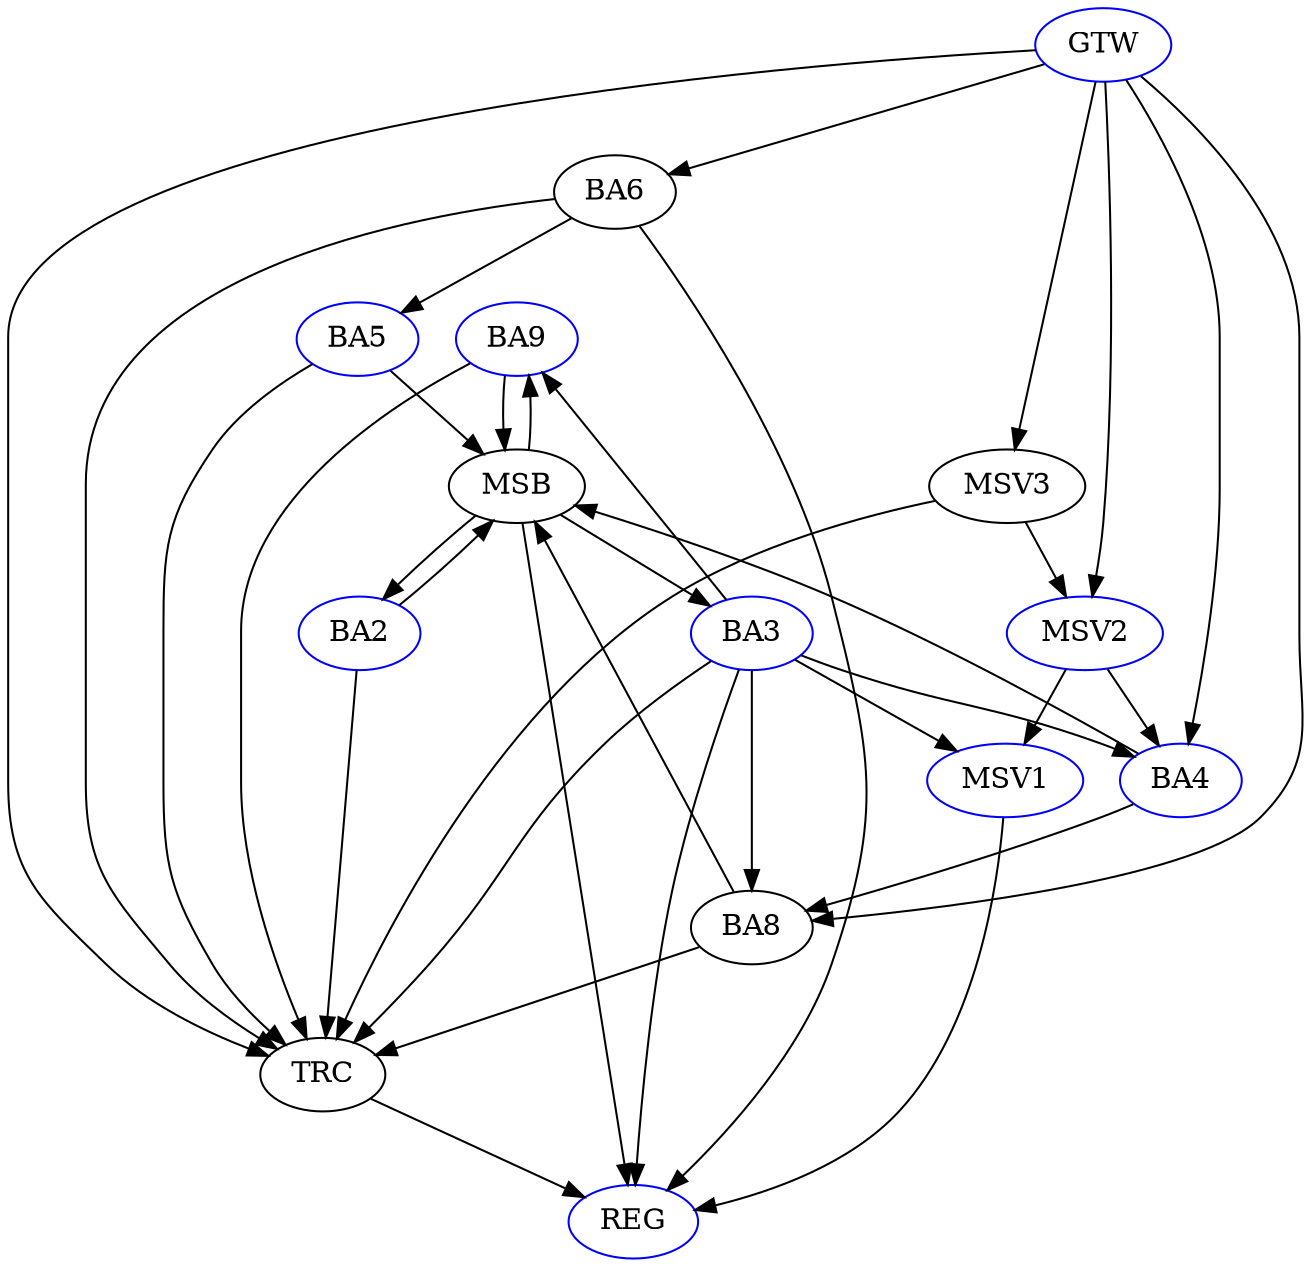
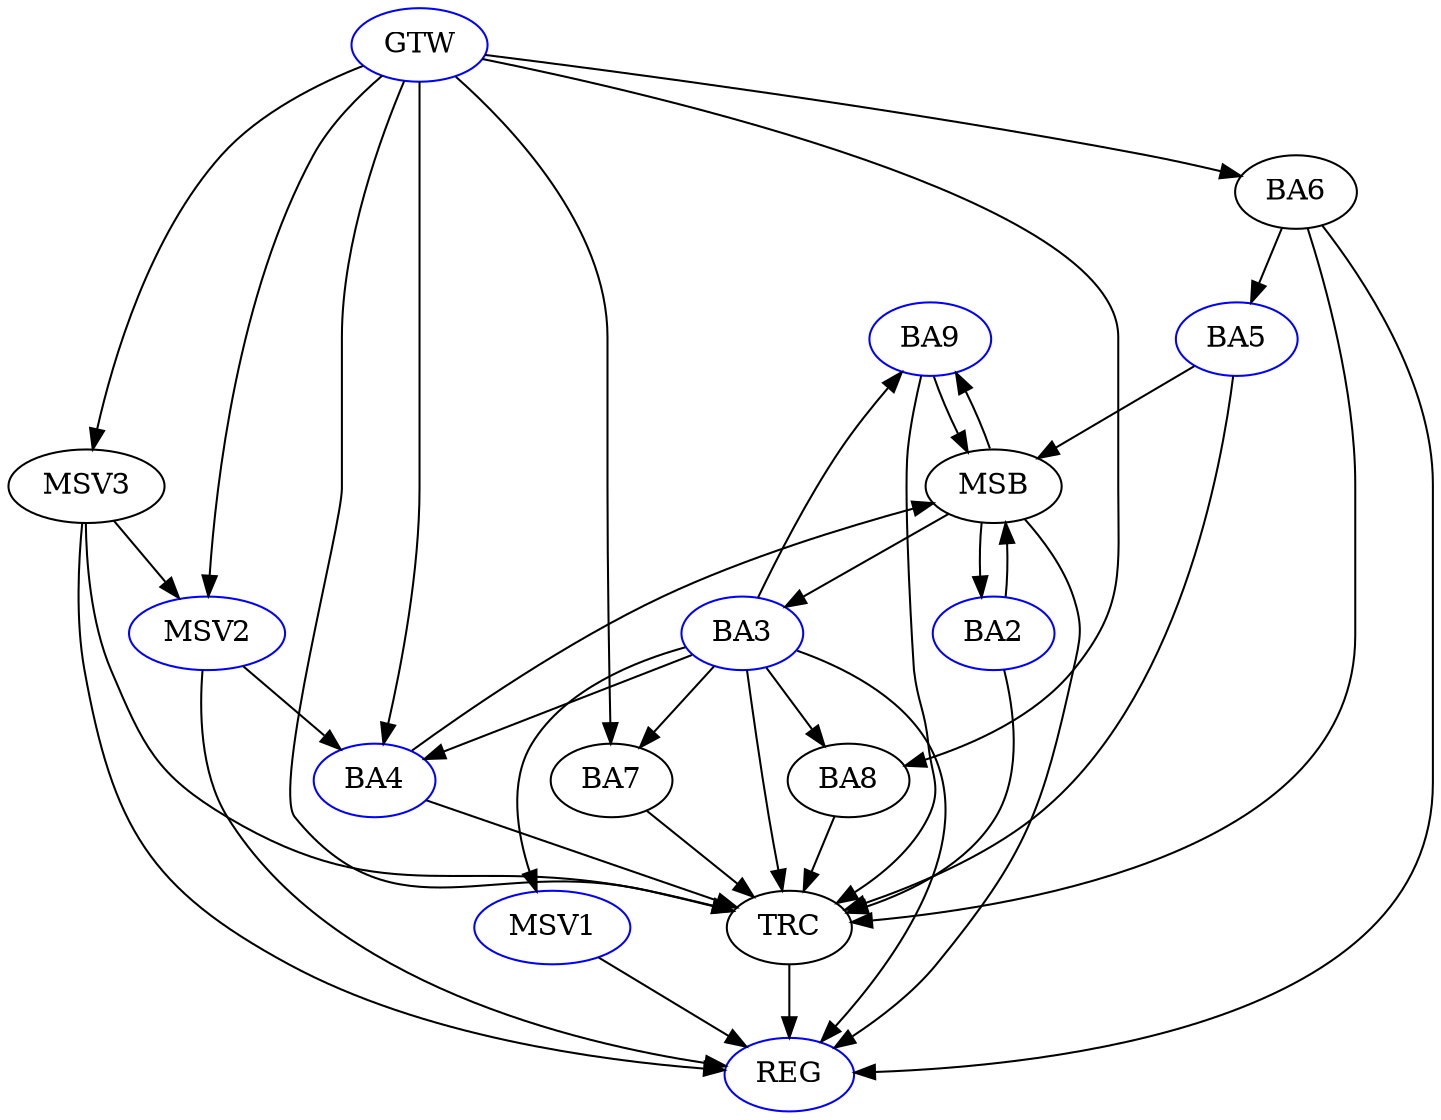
(1053, 692) -> (373, 953)
(649, 734) -> none
none -> (612, 780)
(981, 858) -> (572, 851)
none -> (249, 941)
